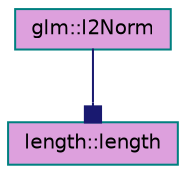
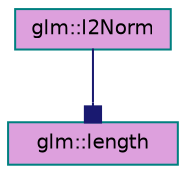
(93, 143) -> (93, 143)
